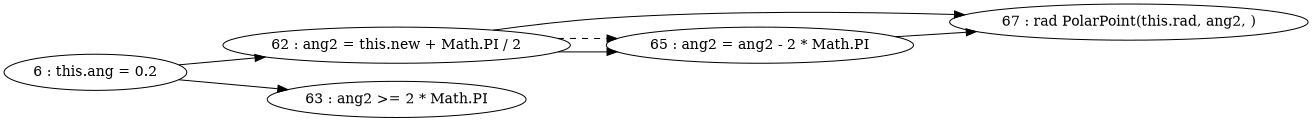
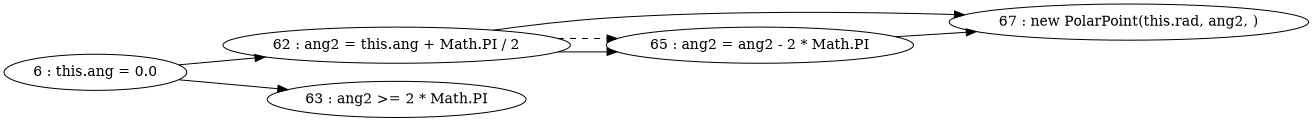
(1129, 22) -> (1129, 22)
(397, 45) -> (397, 45)
(95, 72) -> (95, 72)
